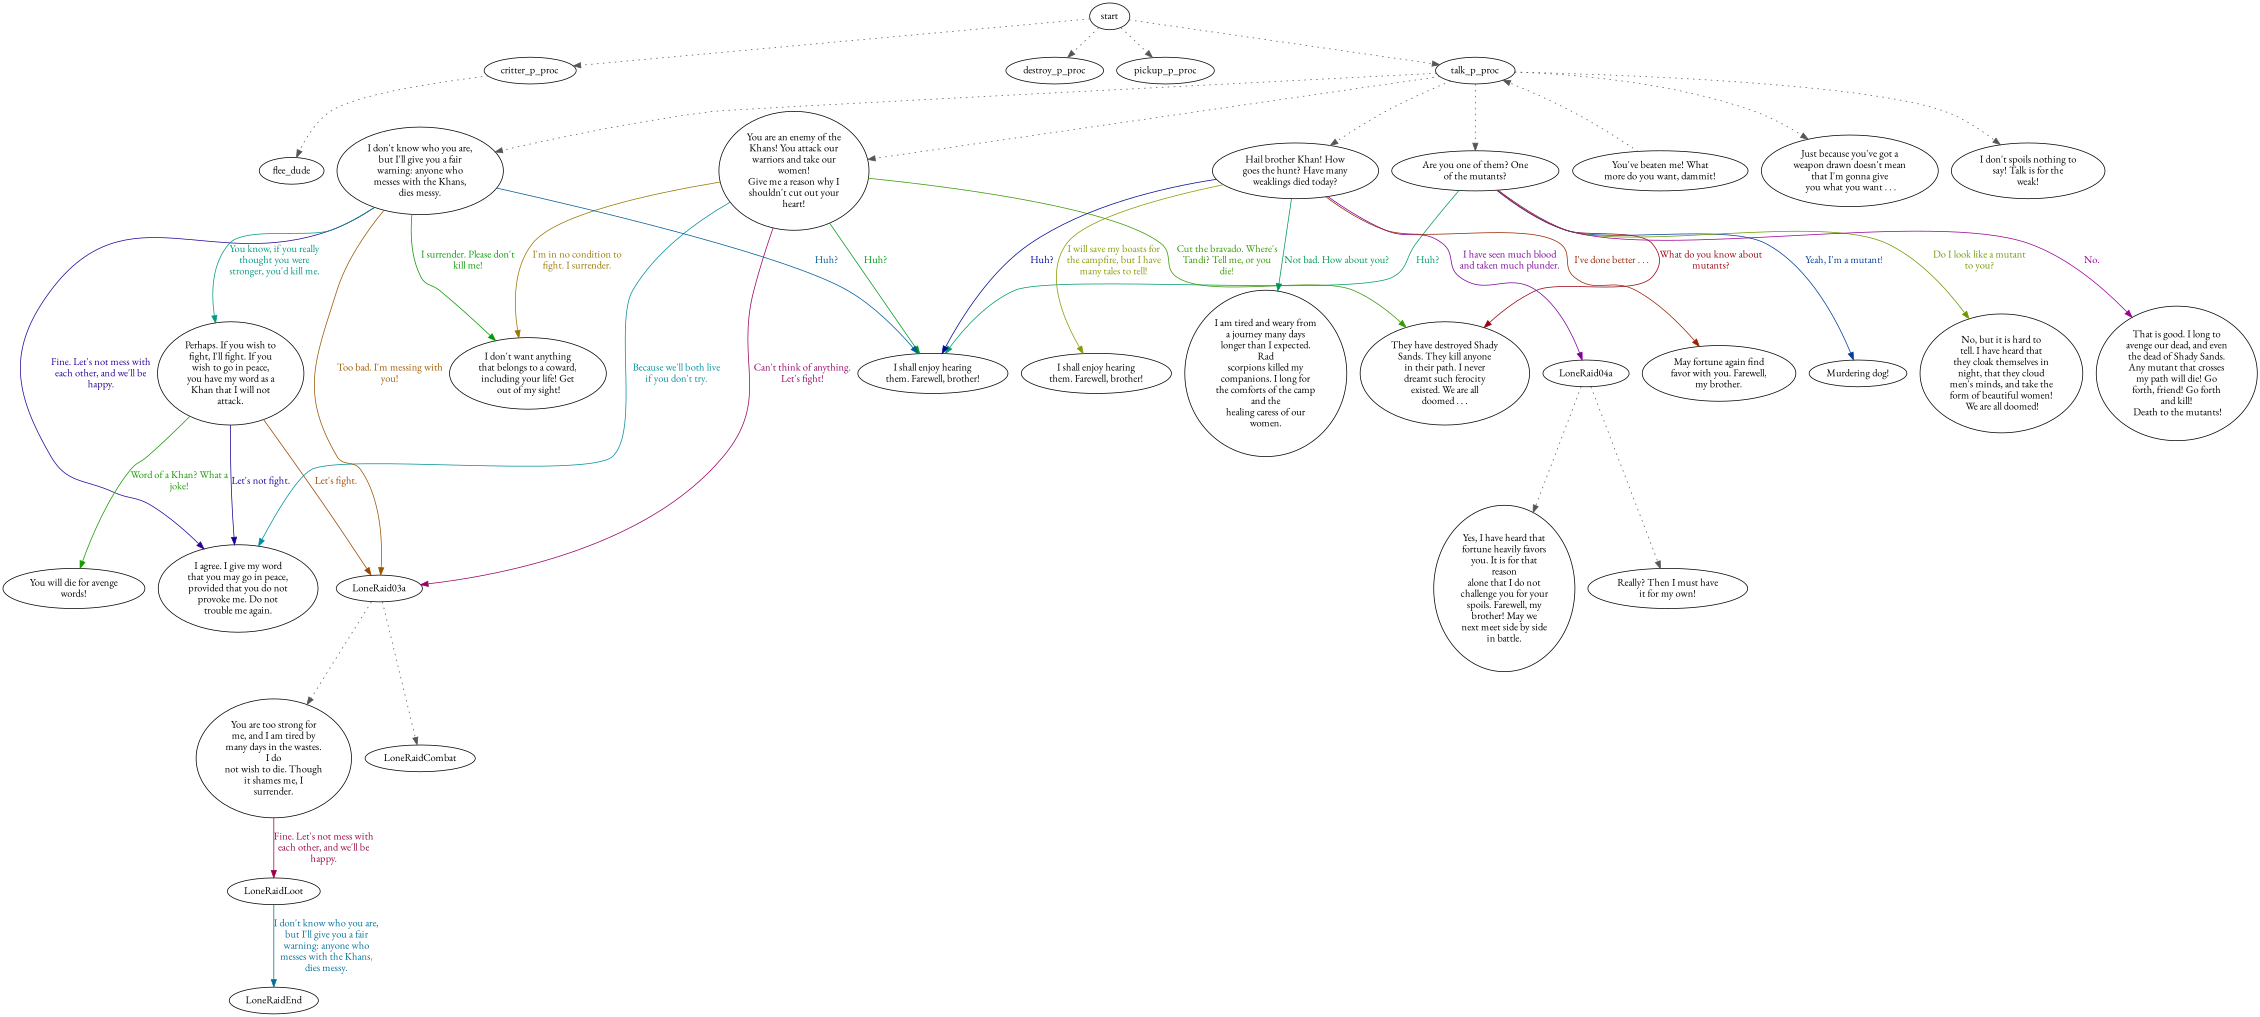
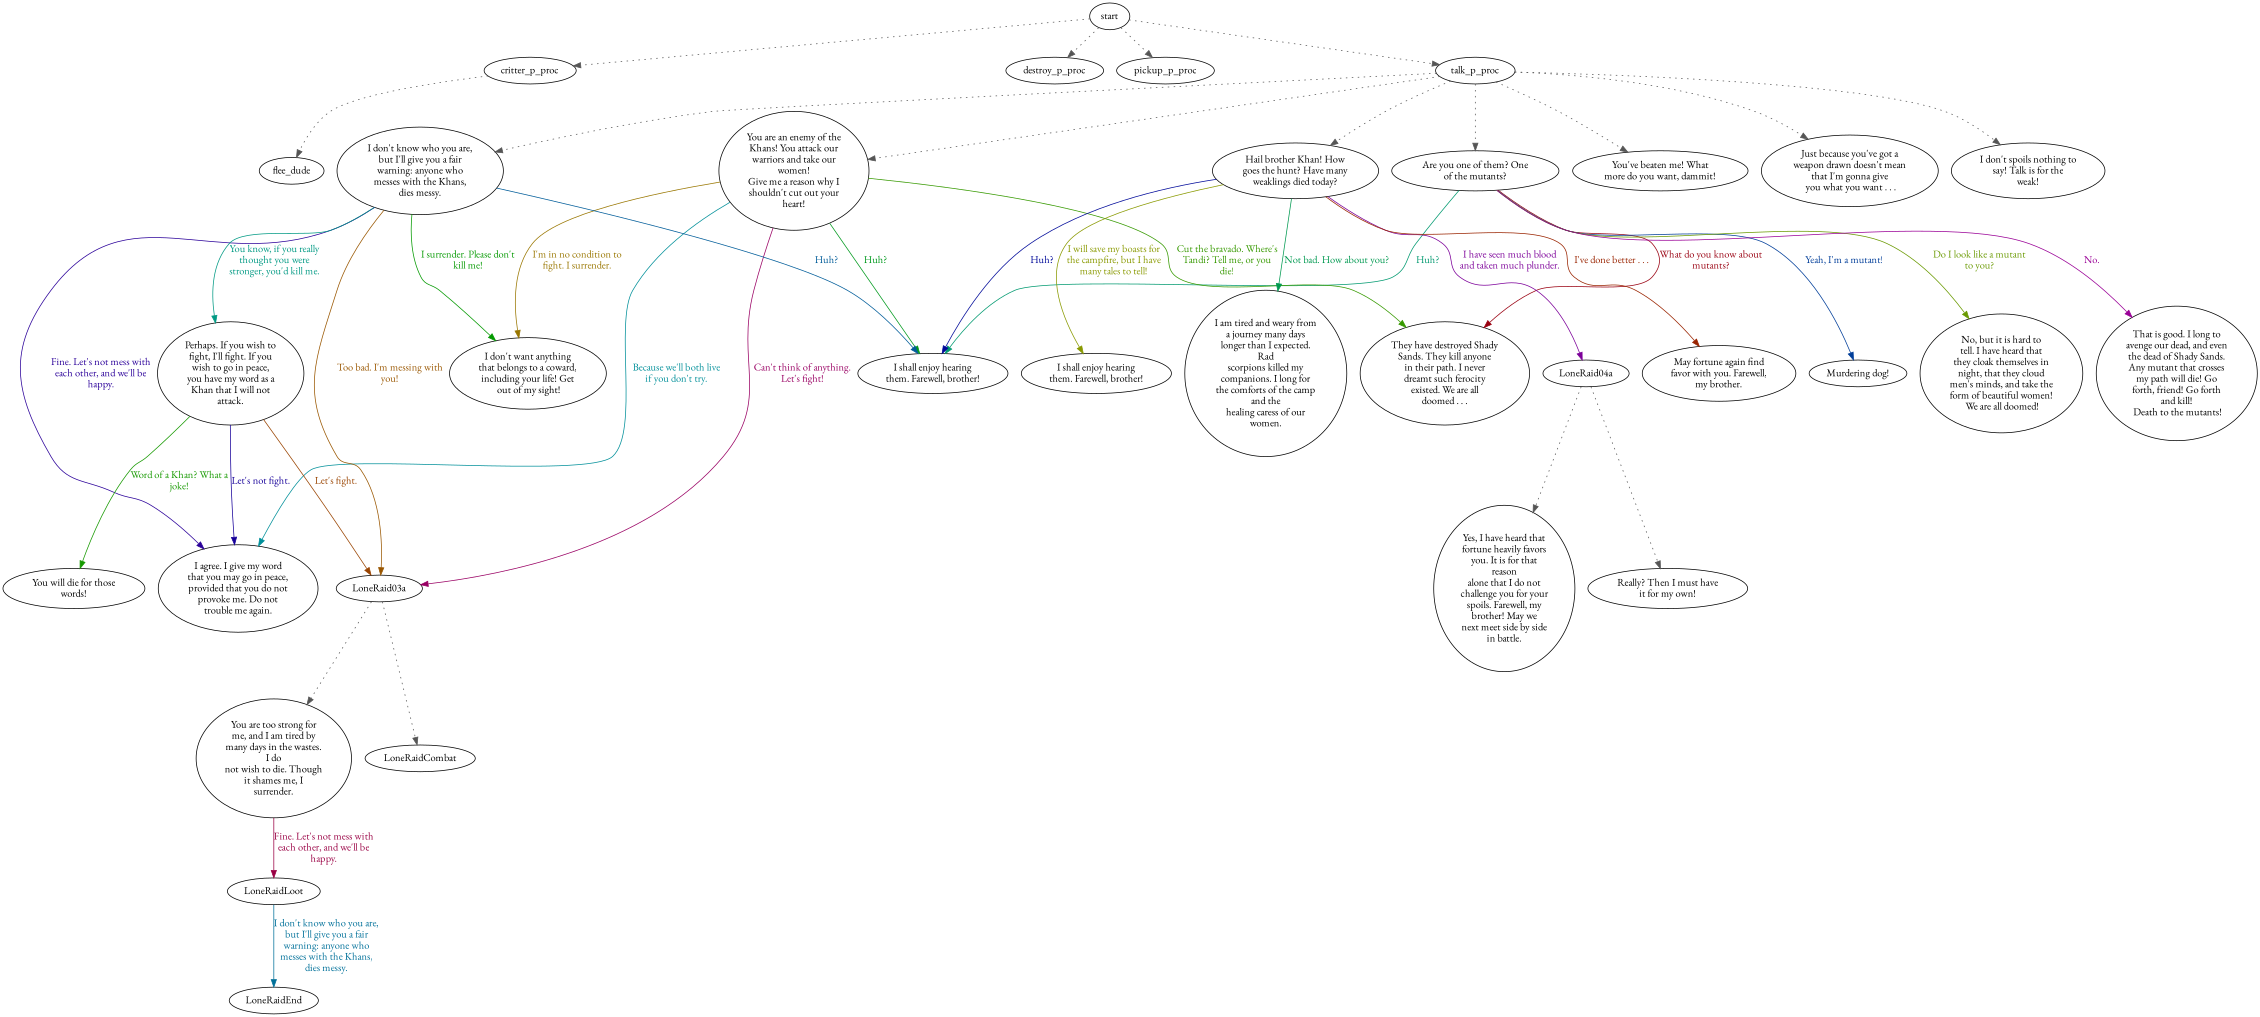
(1576, 114) -> (1560, 112)
(74, 588) -> (74, 588)
